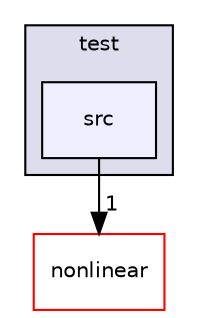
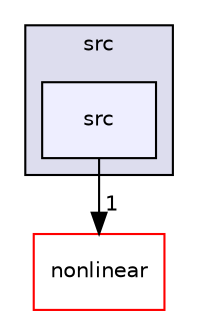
(99, 45) -> (99, 45)
